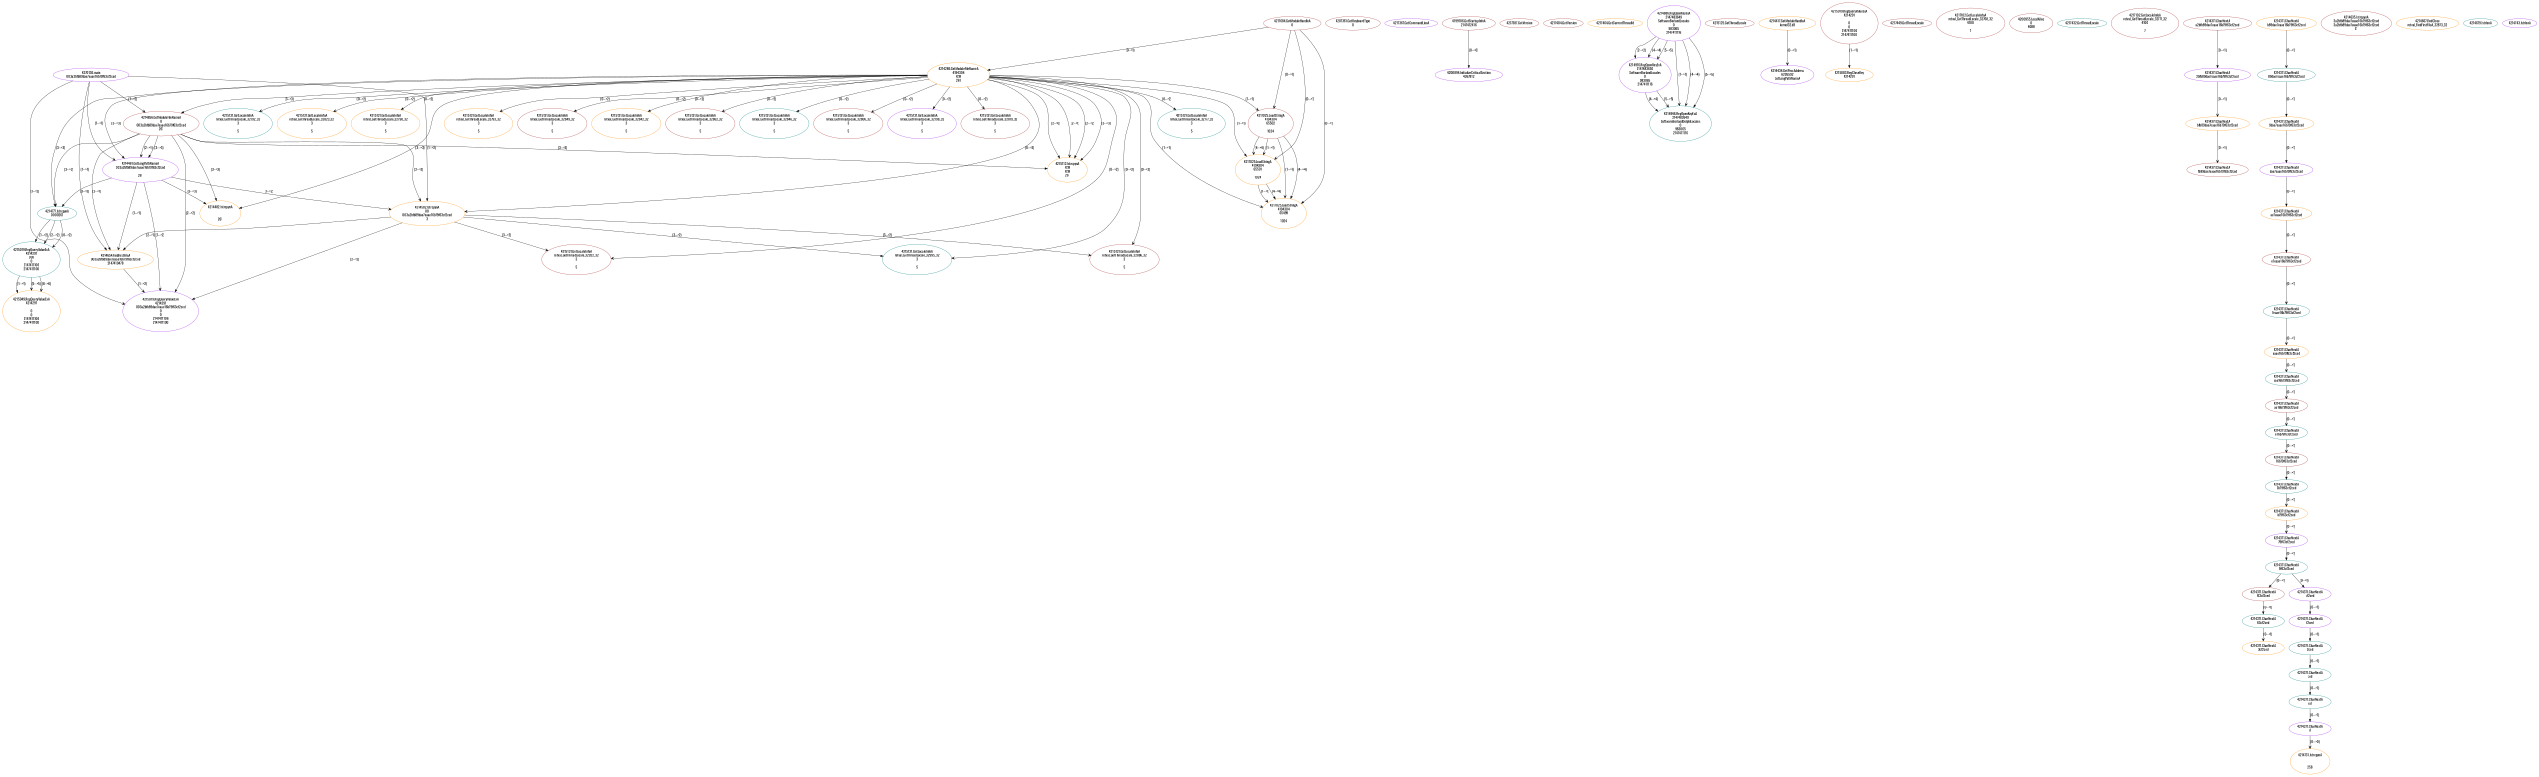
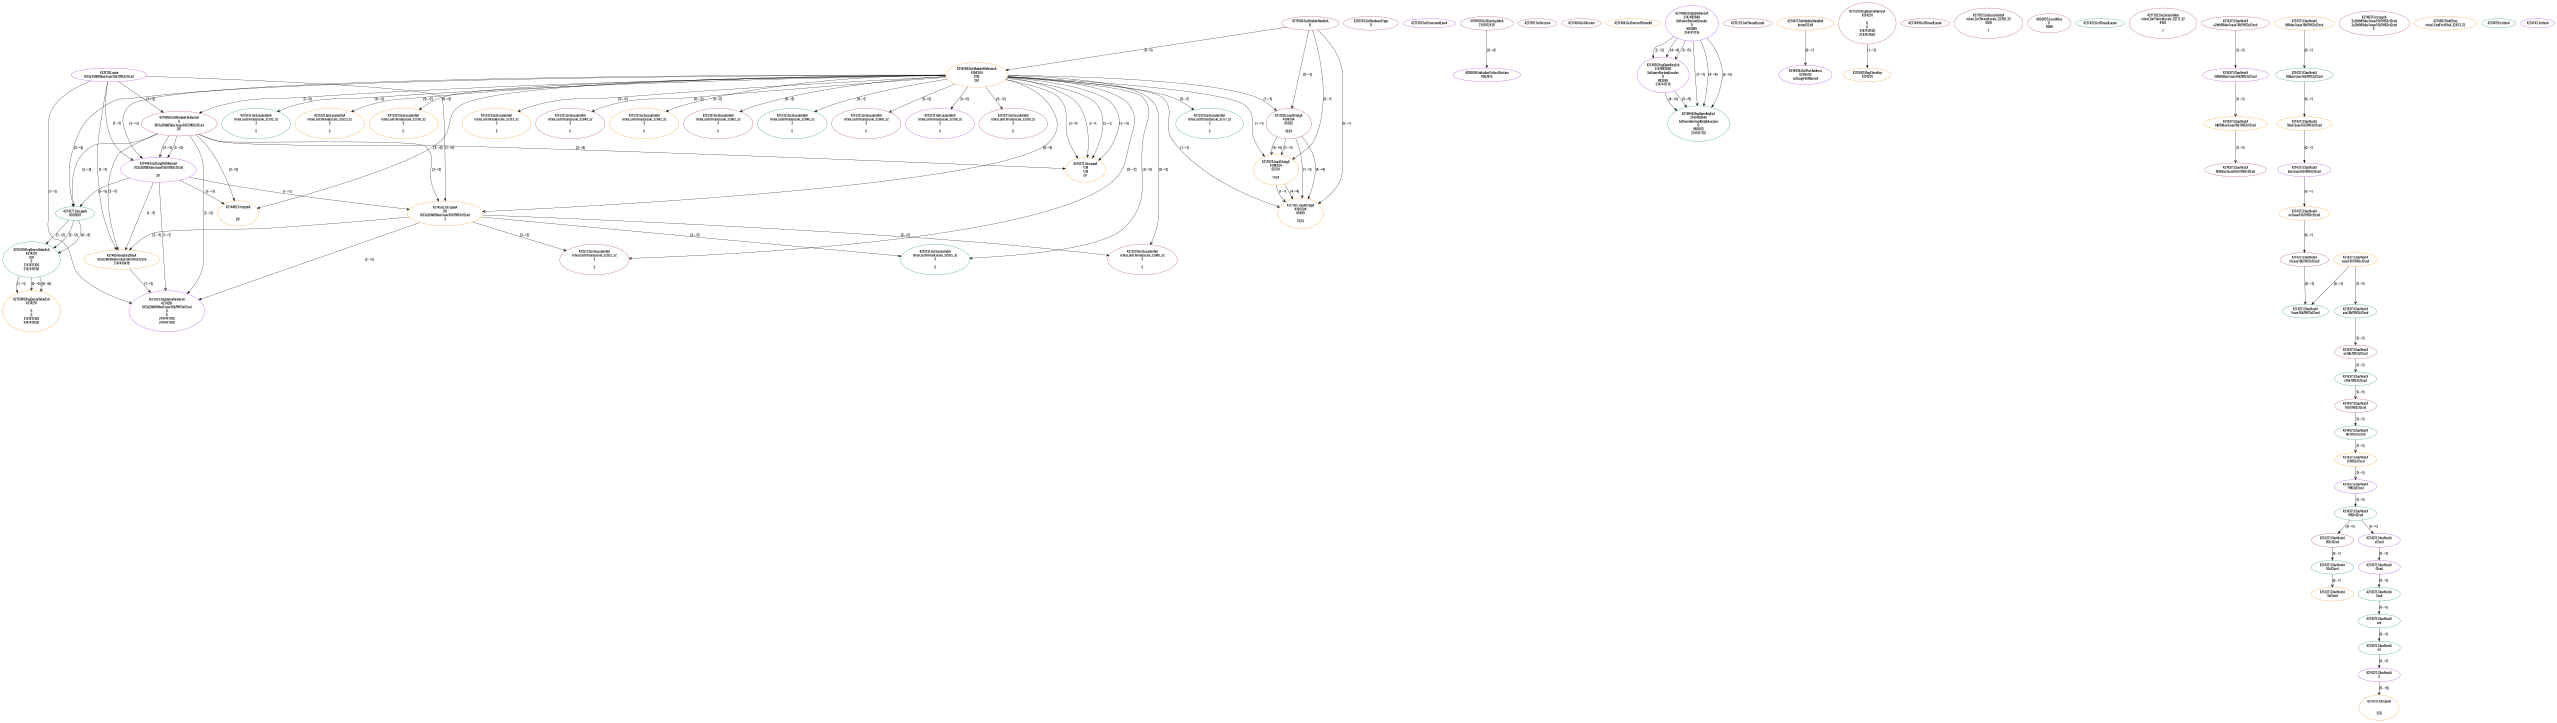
(2286, 330) -> (2331, 284)
